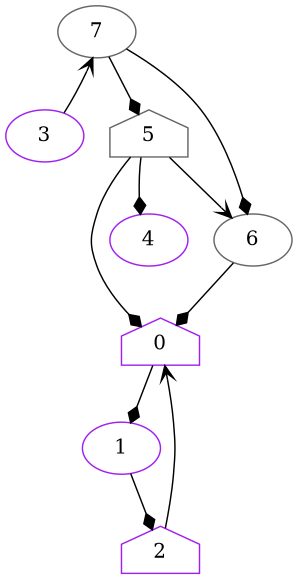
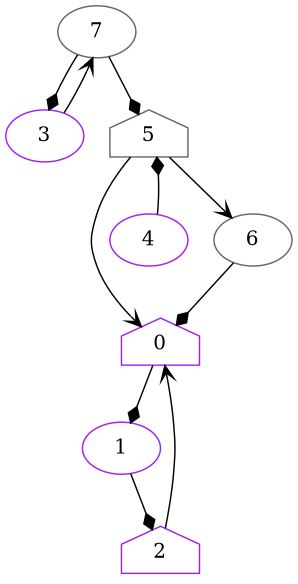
(201, 110) -> (66, 74)
(139, 177) -> (159, 195)
(92, 237) -> (92, 237)
